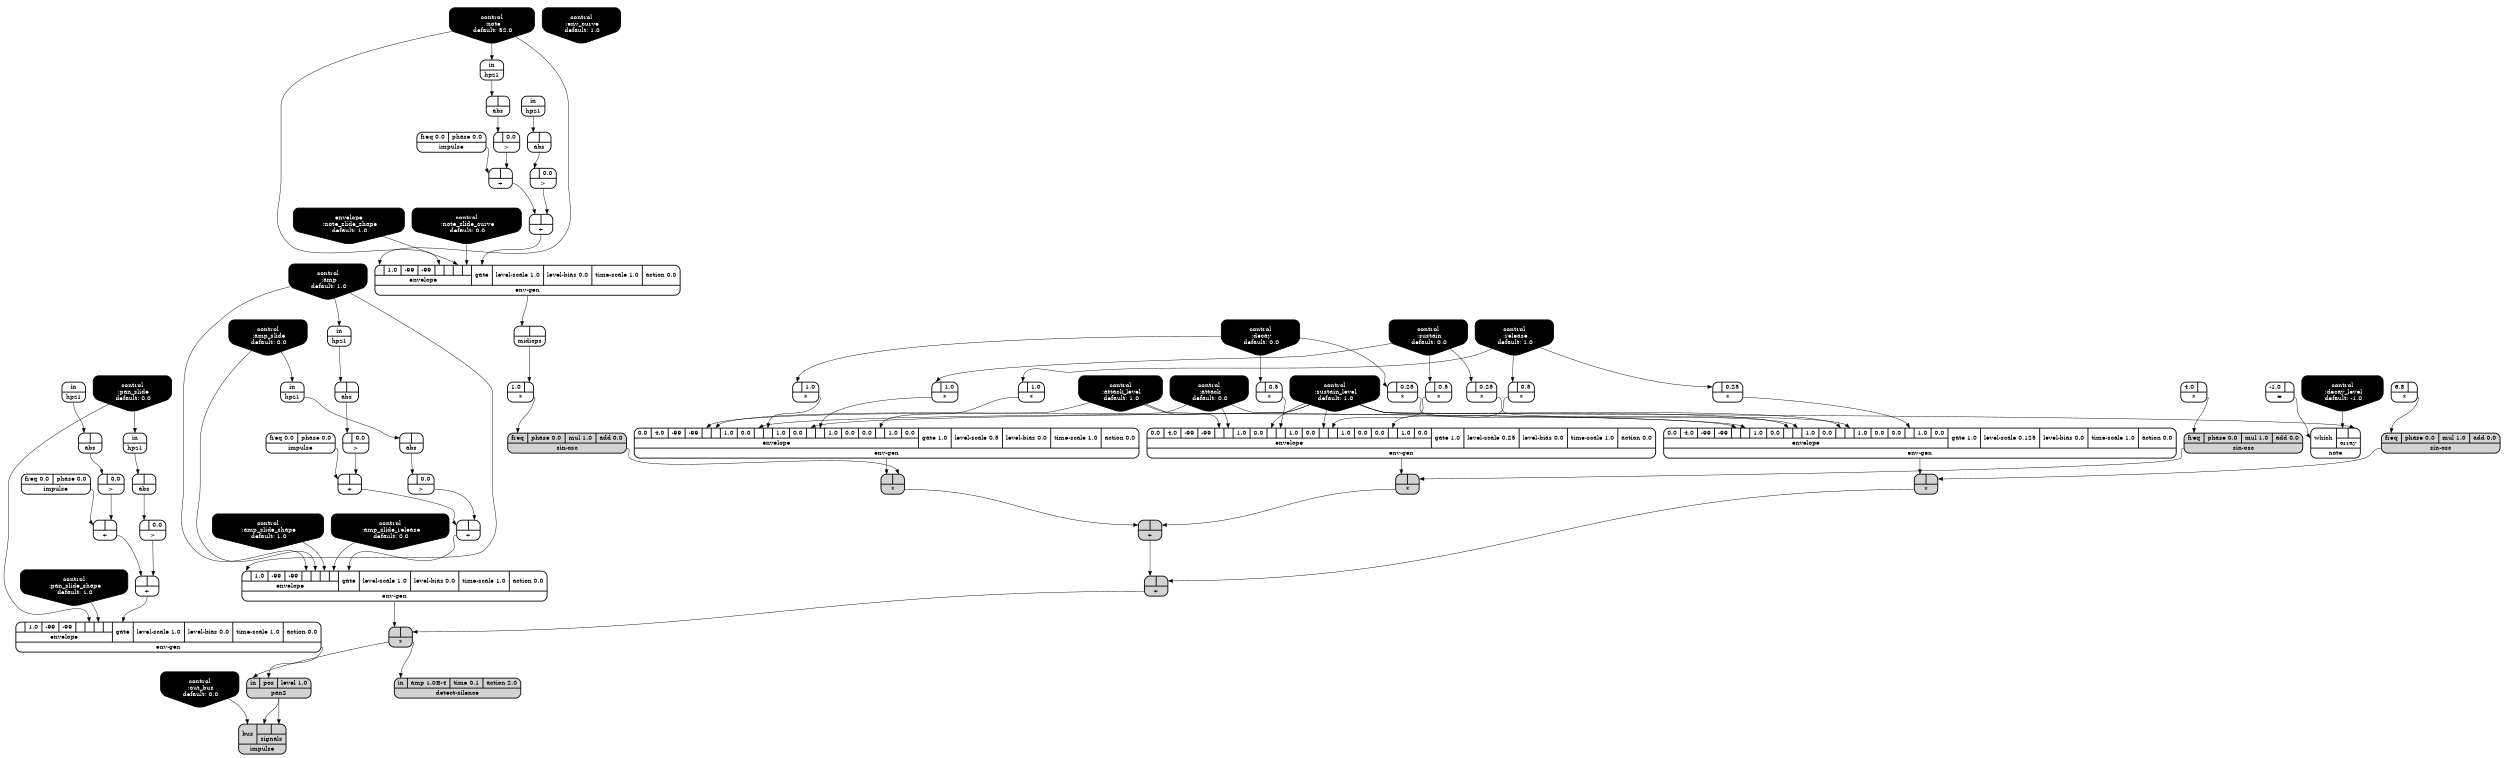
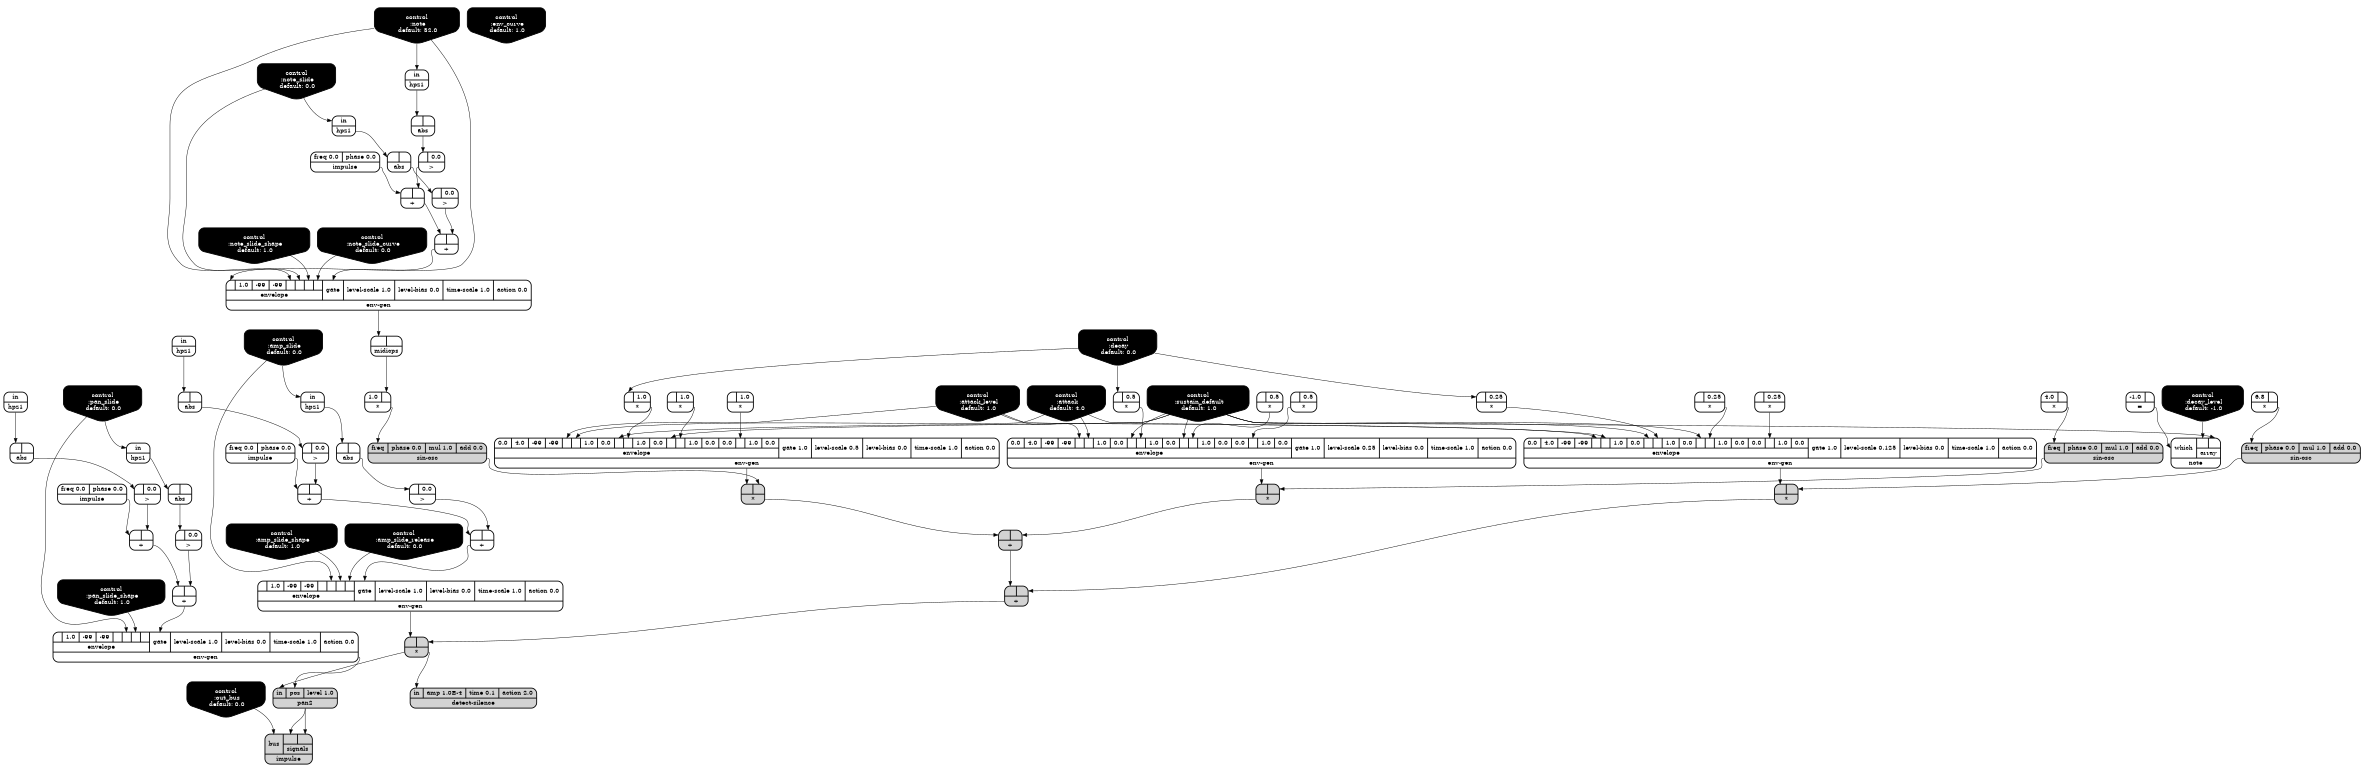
none -> (296, 80)
(349, 224) -> (254, 244)
(328, 280) -> none
(1428, 336) -> none
(1514, 336) -> none
(1209, 392) -> (1066, 402)
(1335, 392) -> (1198, 402)
